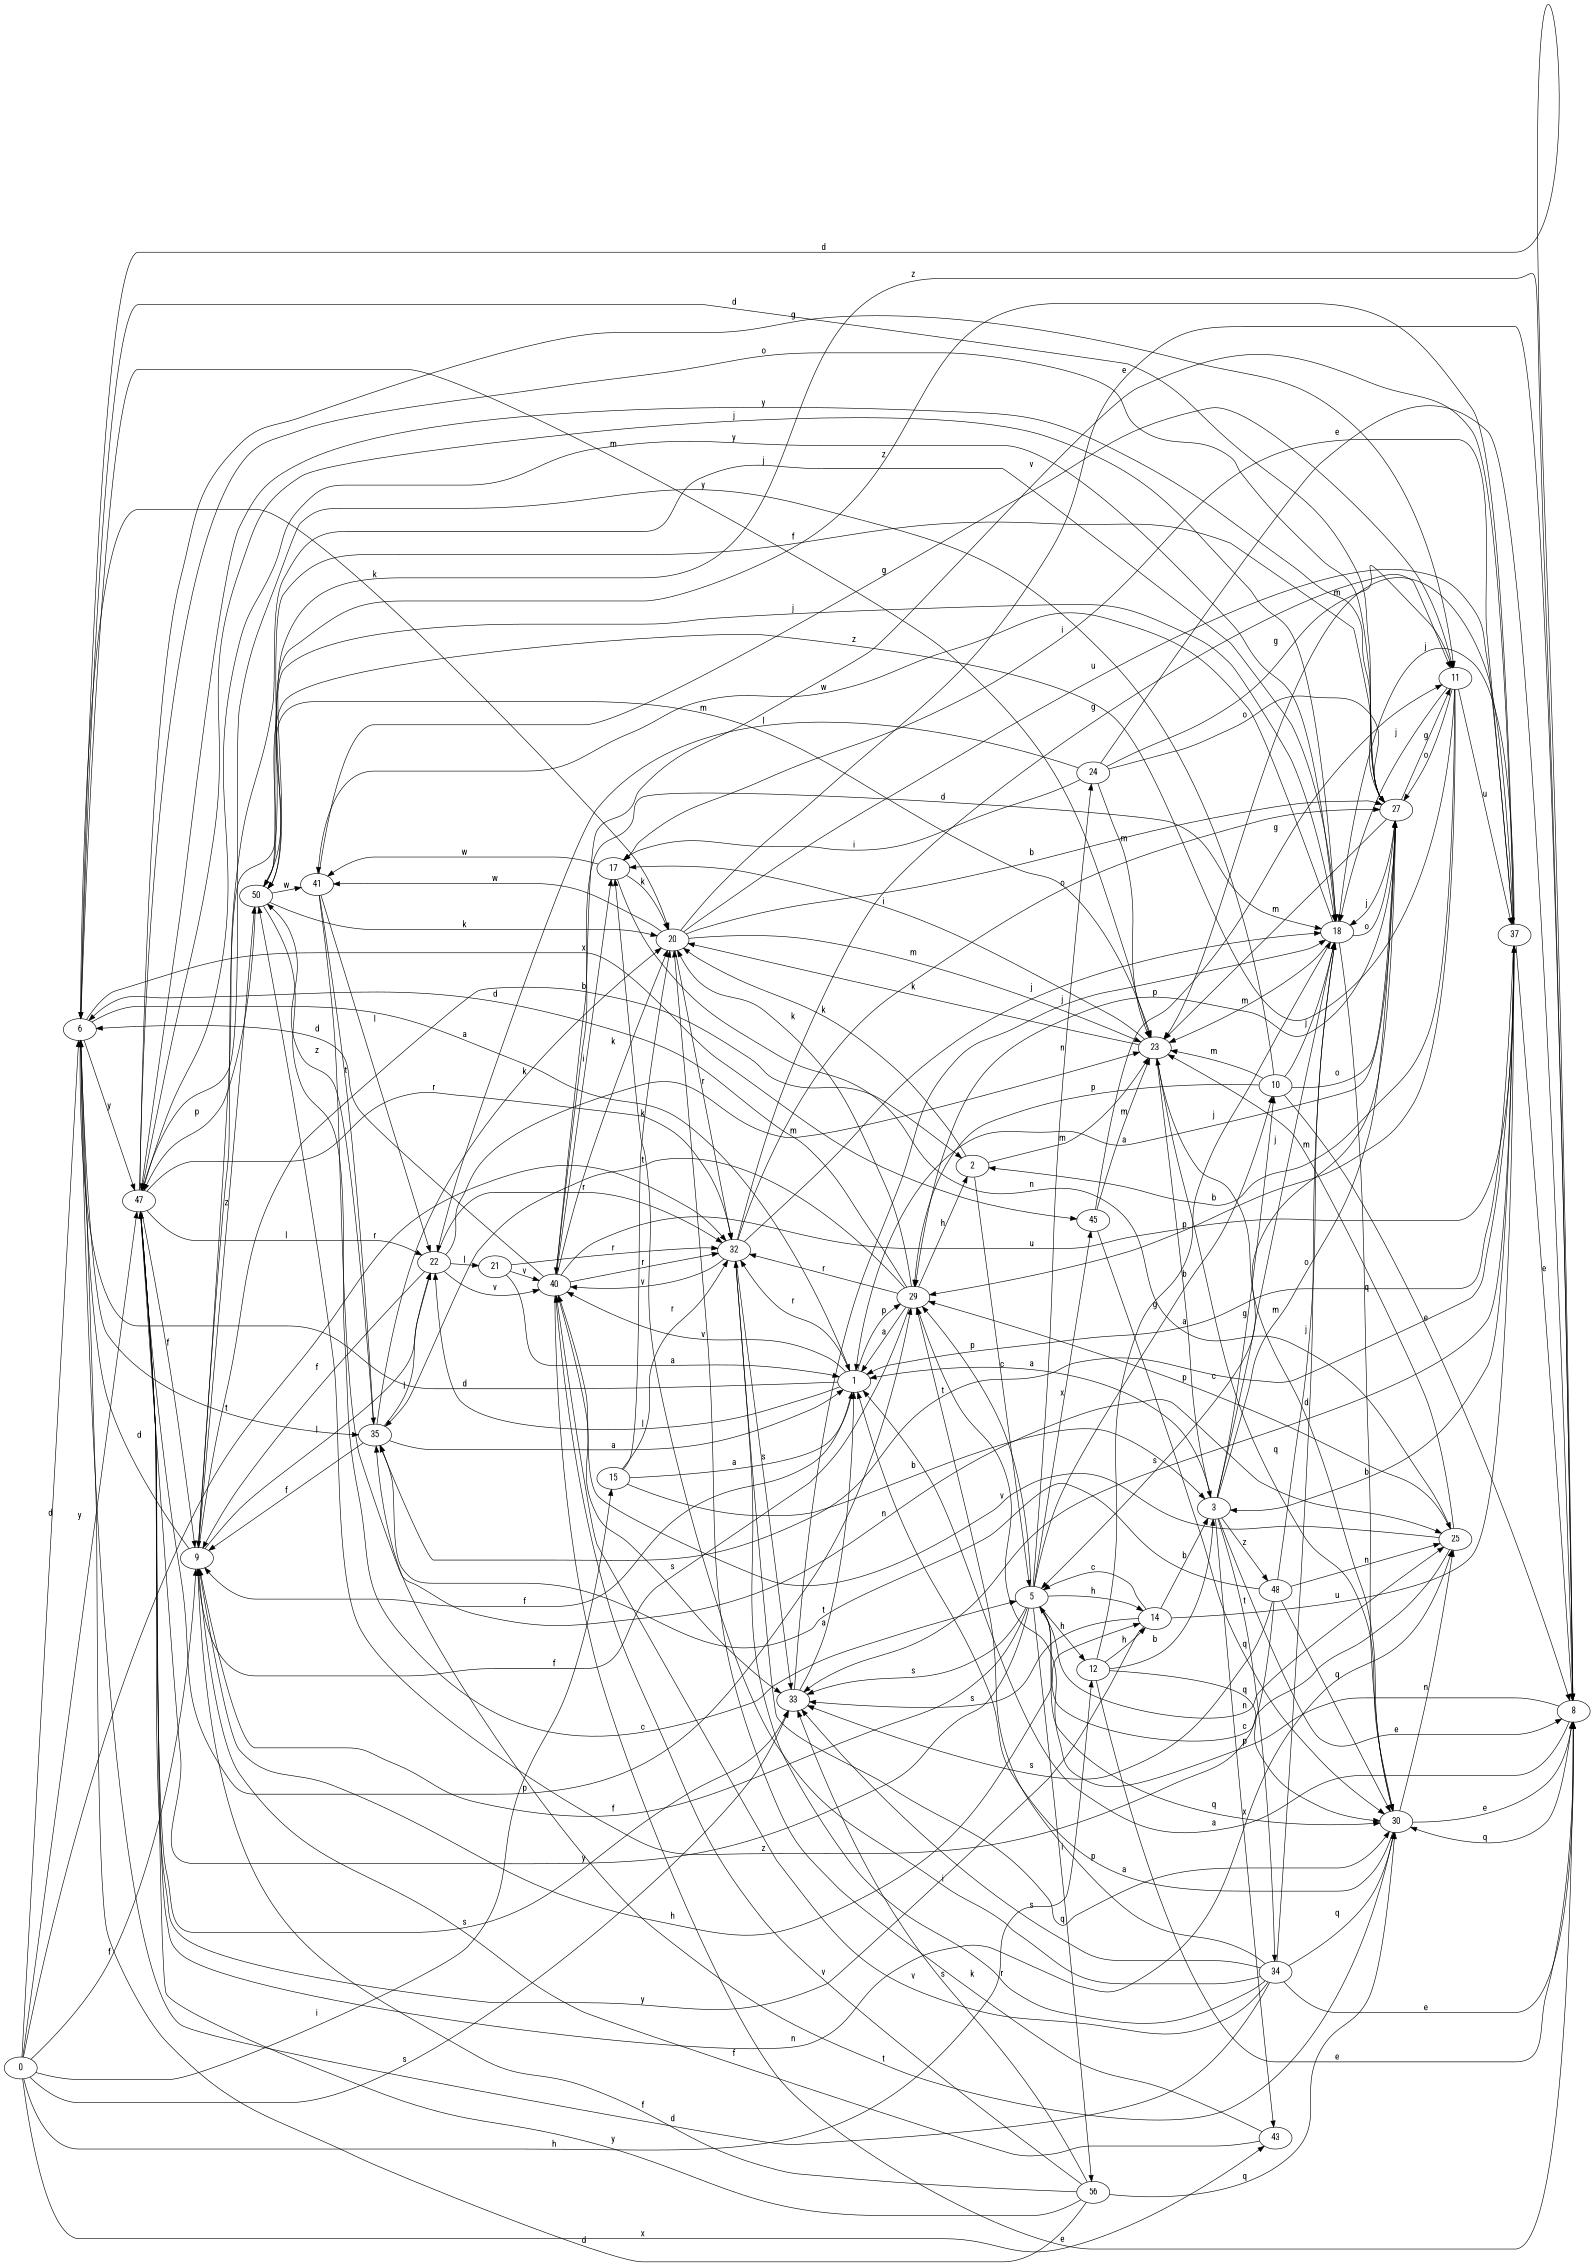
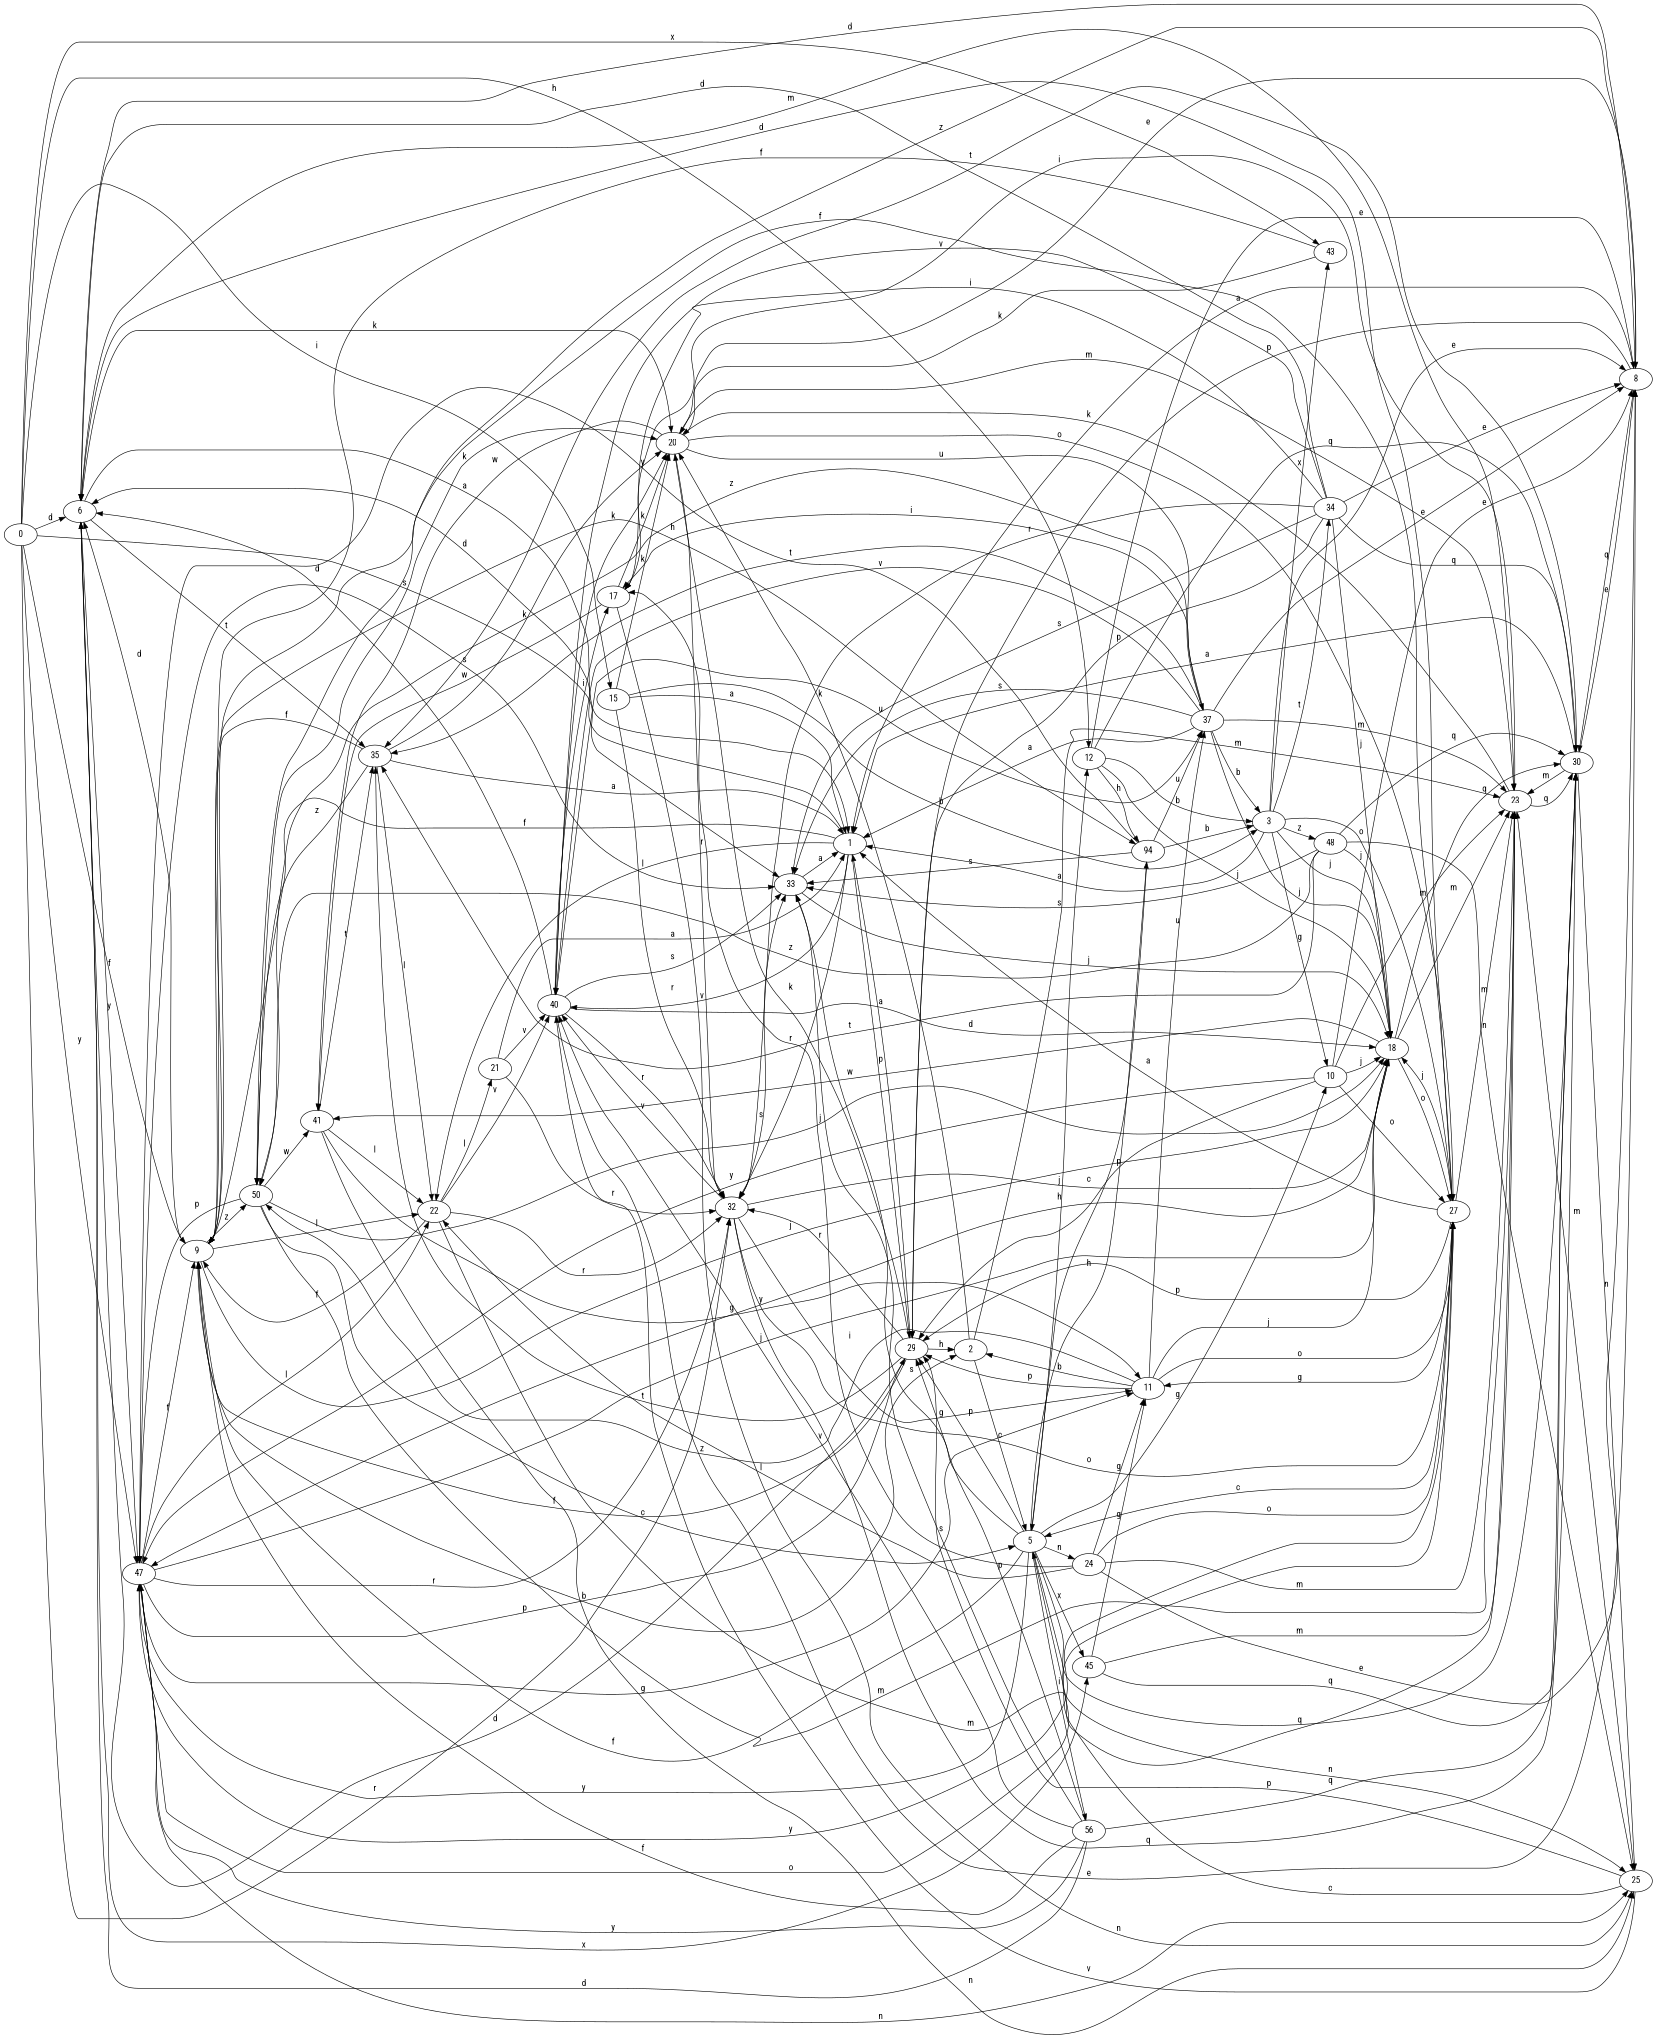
(1032, 853) -> (1059, 435)
(1180, 1254) -> none
(1306, 1403) -> (1361, 744)
none -> (1007, 1591)
(1155, 1619) -> (1148, 851)
